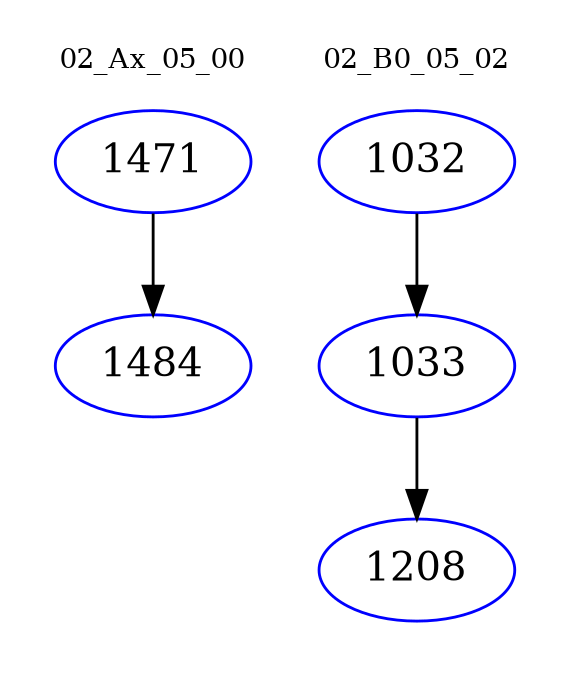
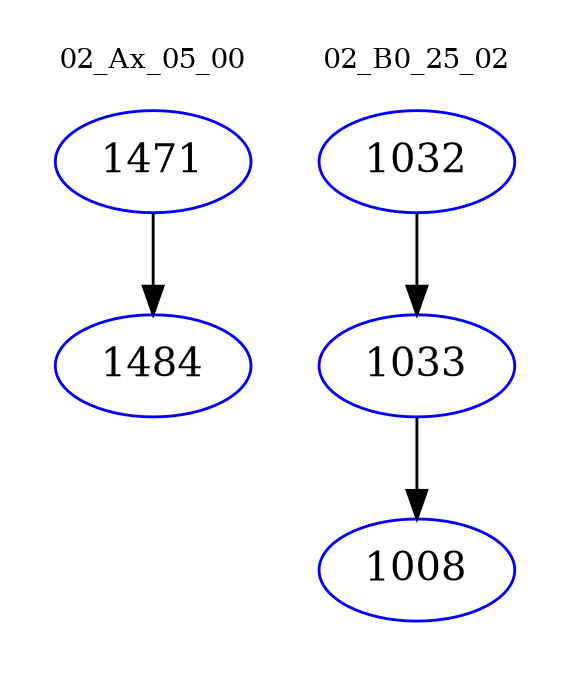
(417, 61) -> (417, 61)
(417, 570) -> (417, 570)
